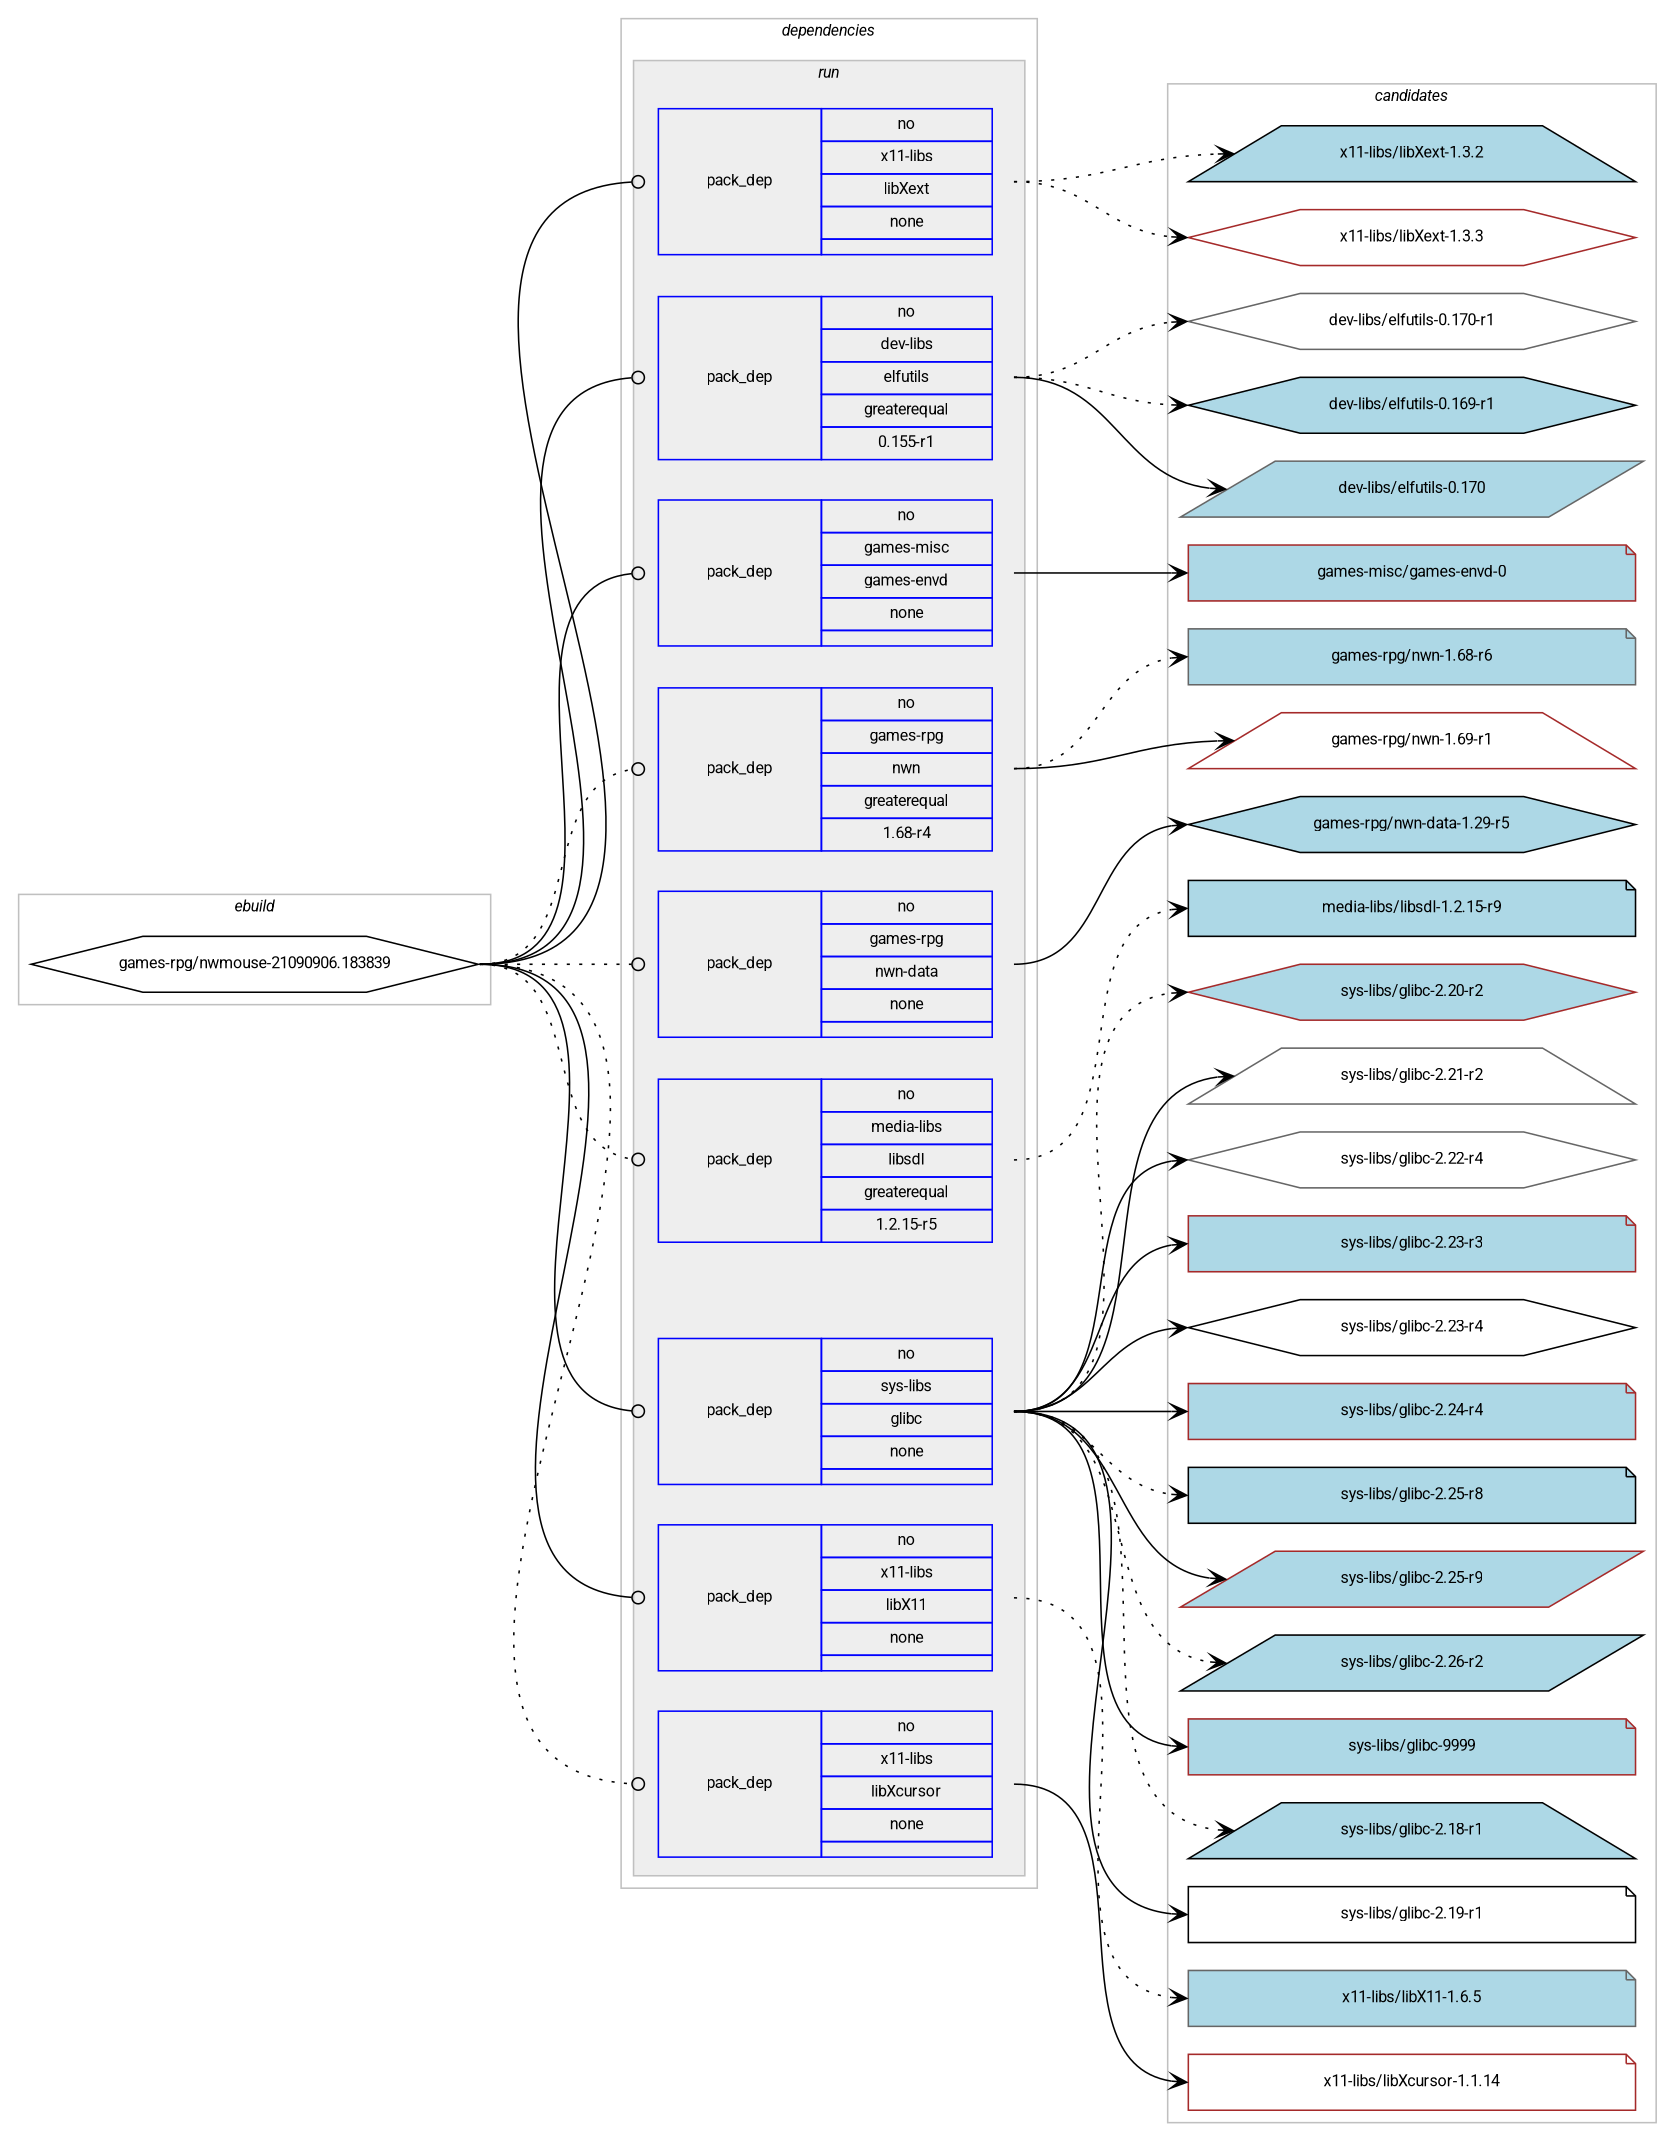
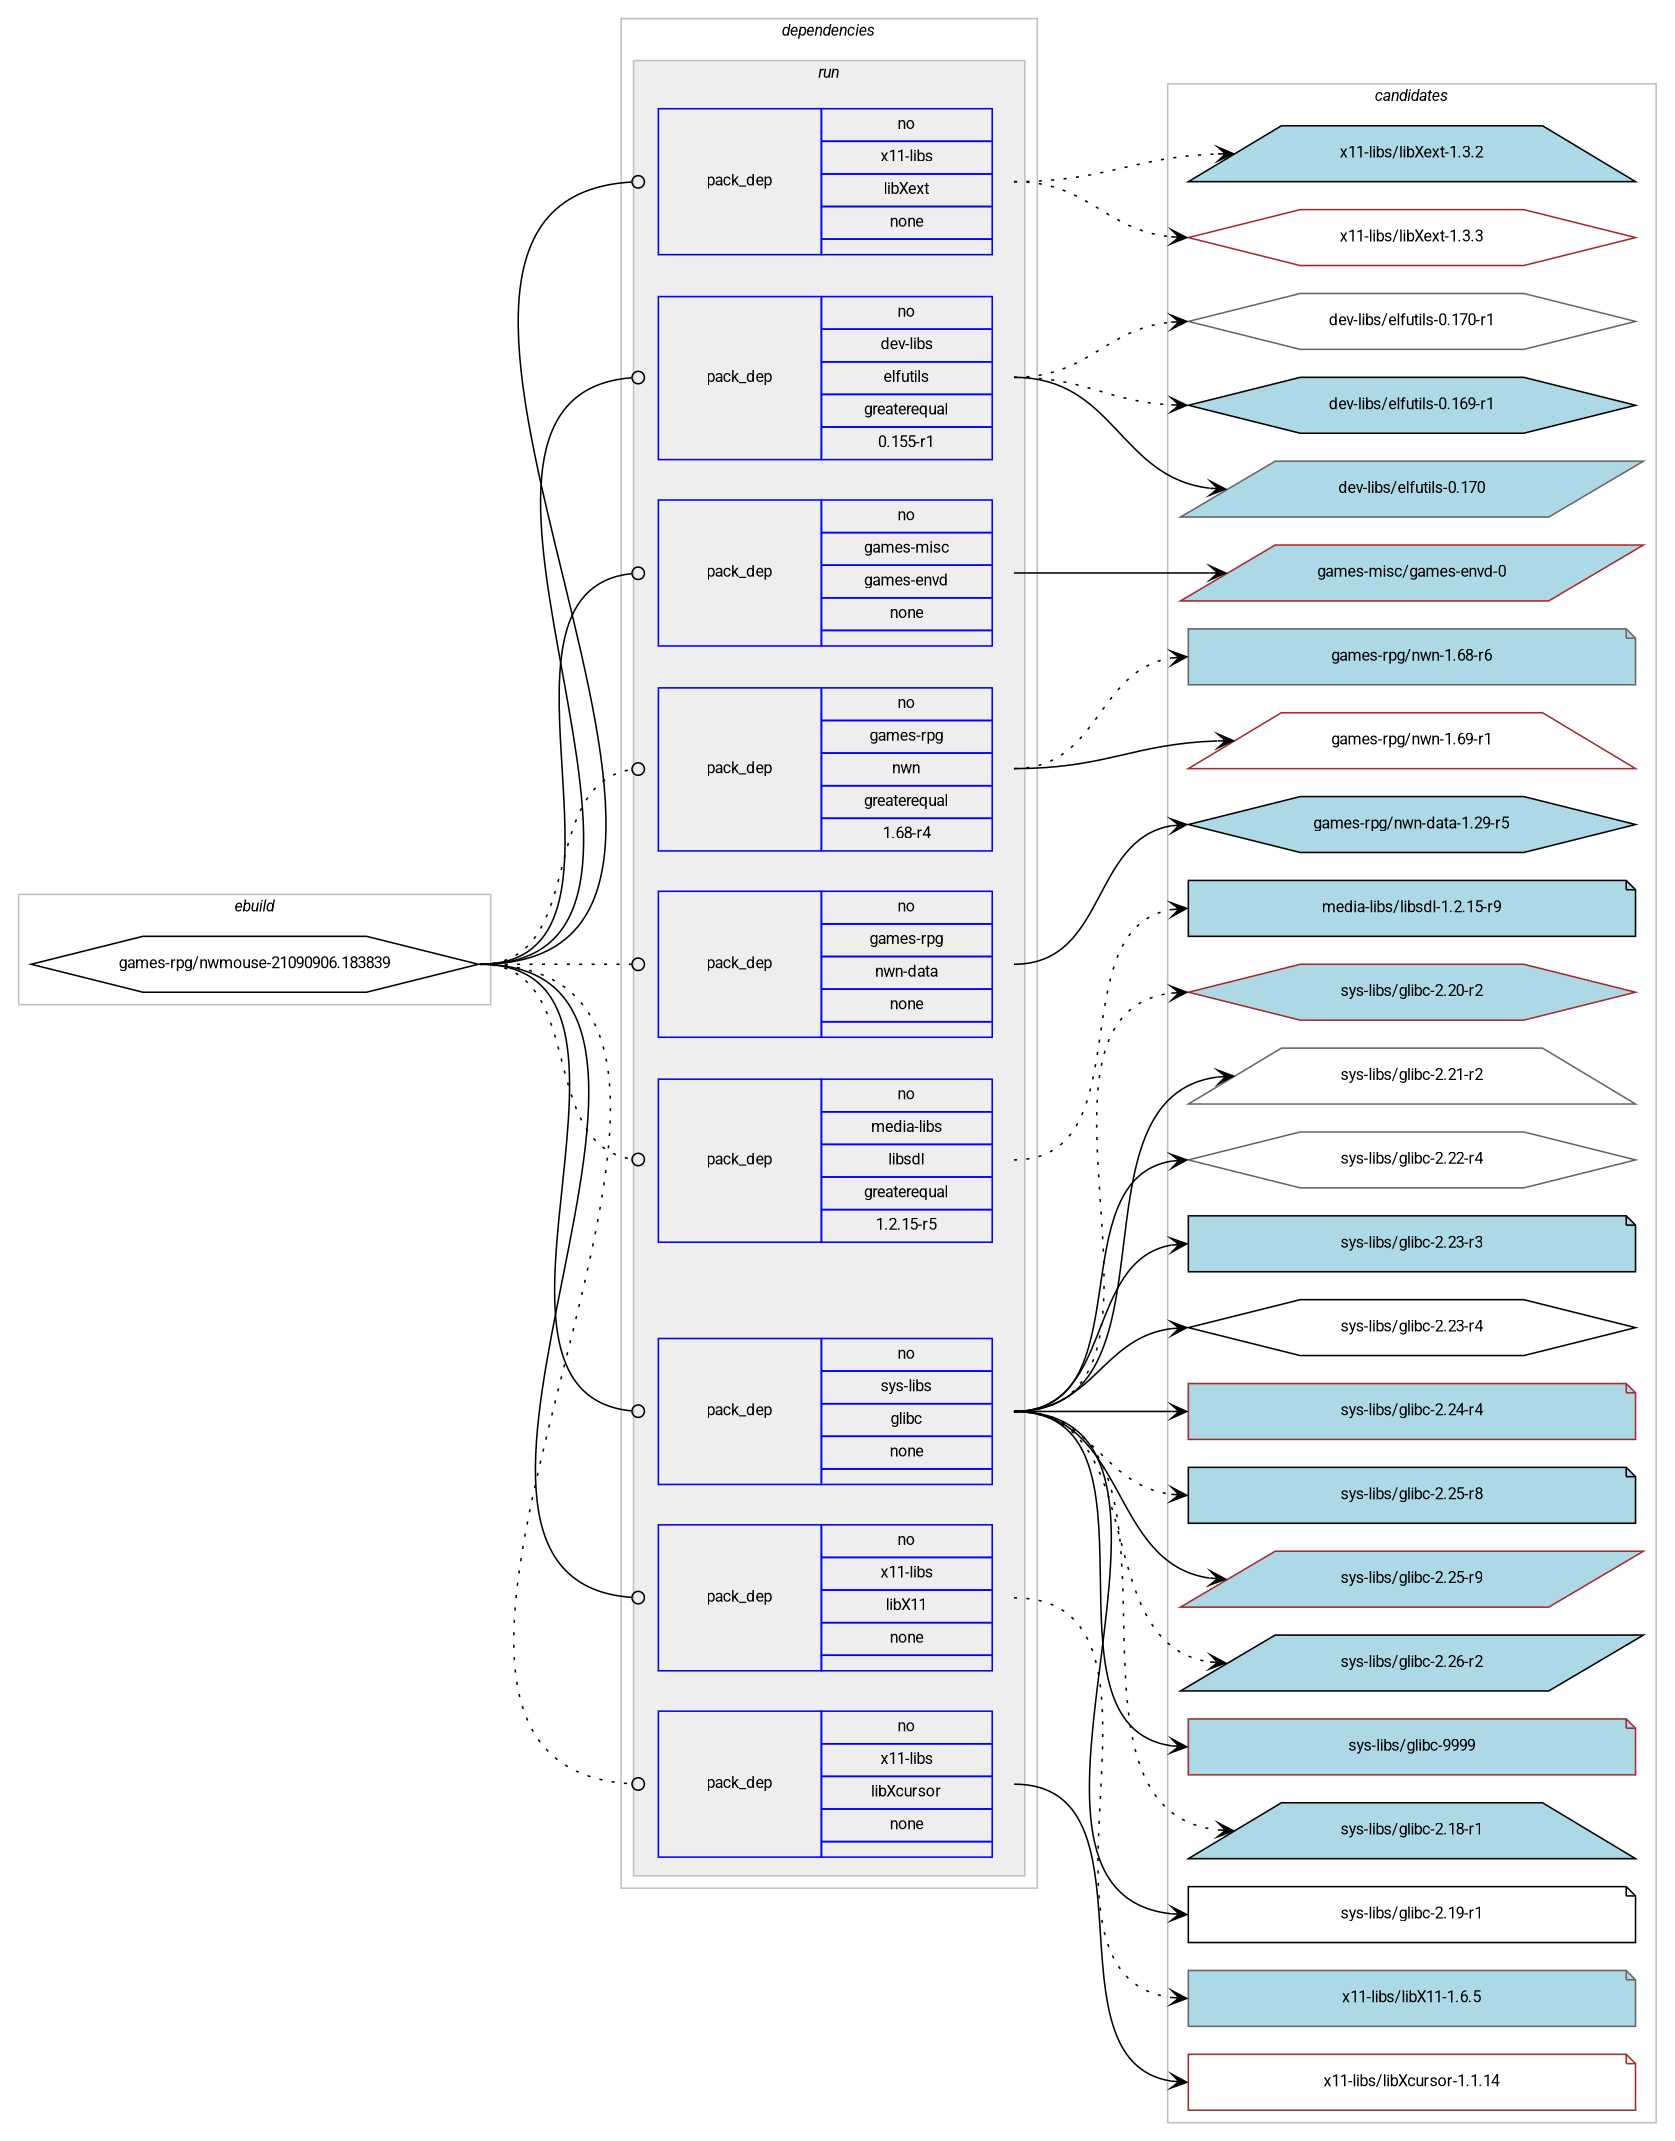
(1412, 573) -> (1412, 573)
(1412, 1244) -> (1412, 1244)
